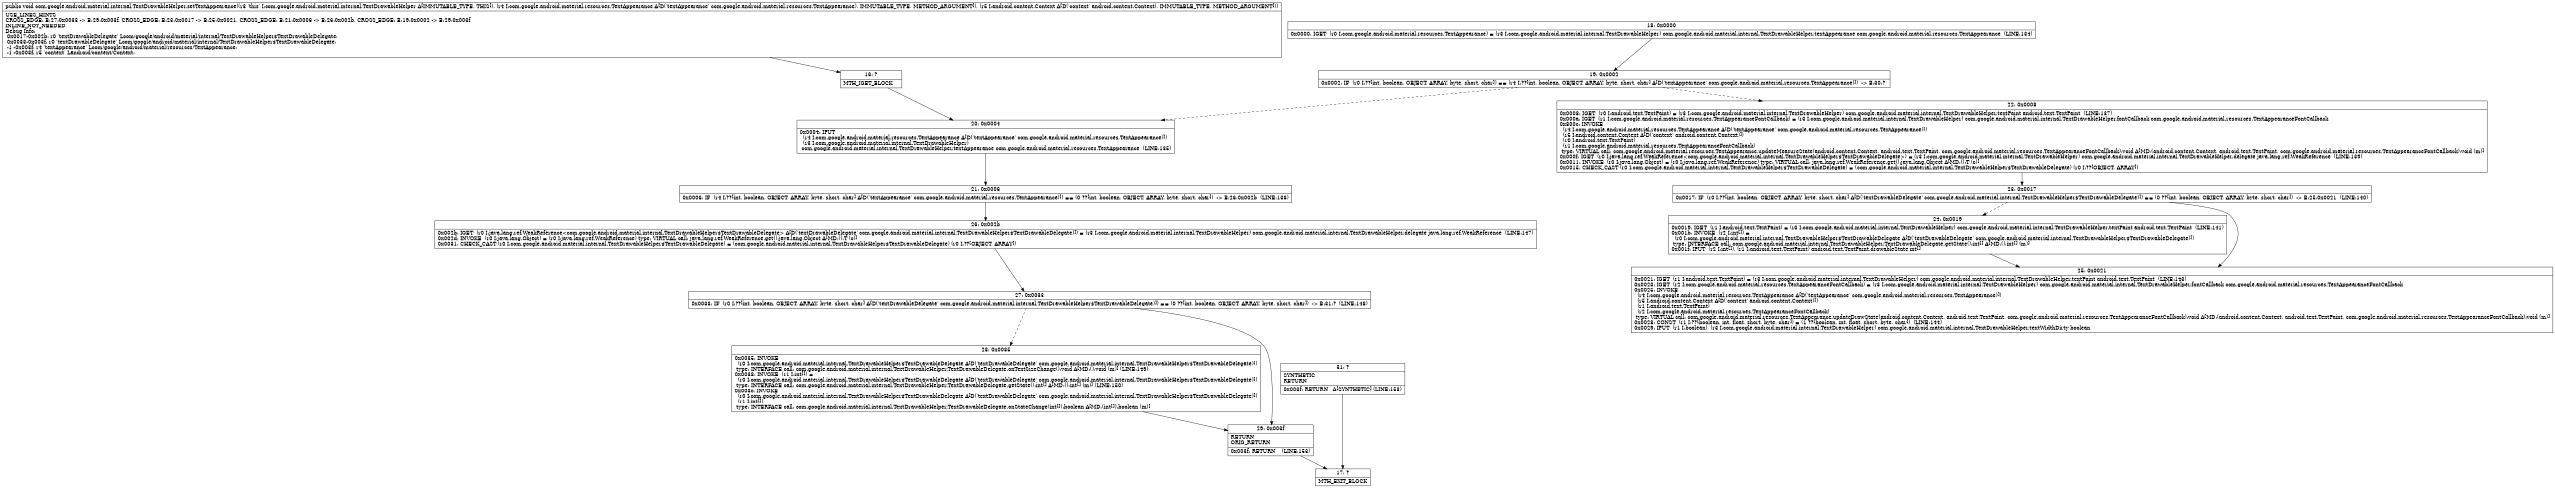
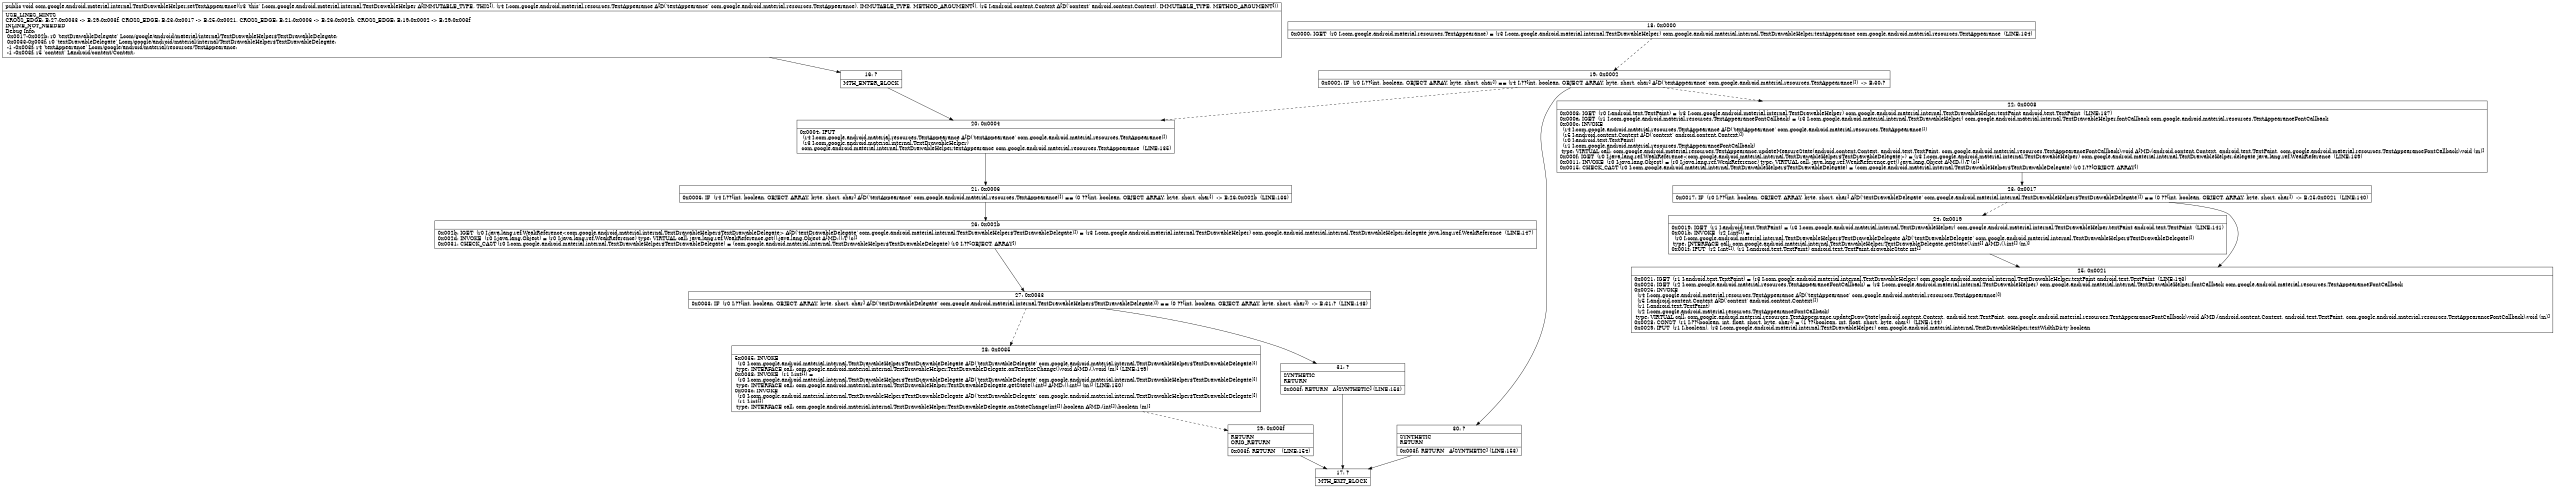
(1634, 53) -> (1634, 53)
(868, 83) -> (871, 83)
(1583, 125) -> (1583, 125)
(1238, 330) -> (1209, 328)
(758, 359) -> (758, 359)
(1184, 421) -> (1184, 421)
none -> (1459, 440)
(1271, 451) -> (1271, 451)
